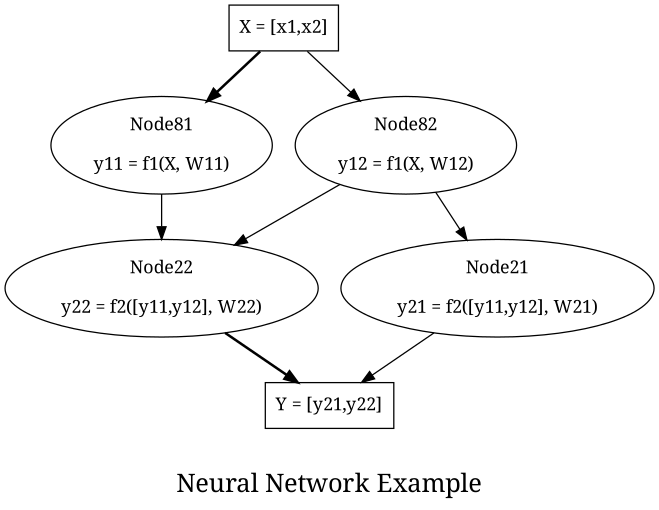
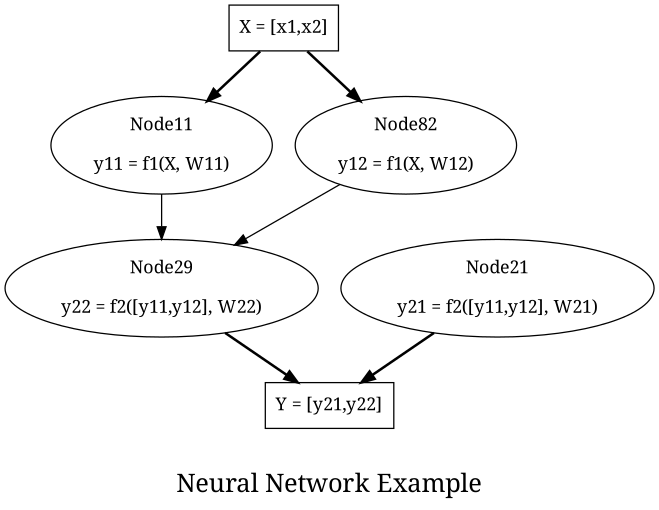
(329, 72) -> (329, 72)
(162, 145) -> (162, 145)
(448, 211) -> none
(162, 288) -> (162, 288)
(403, 354) -> (403, 354)
